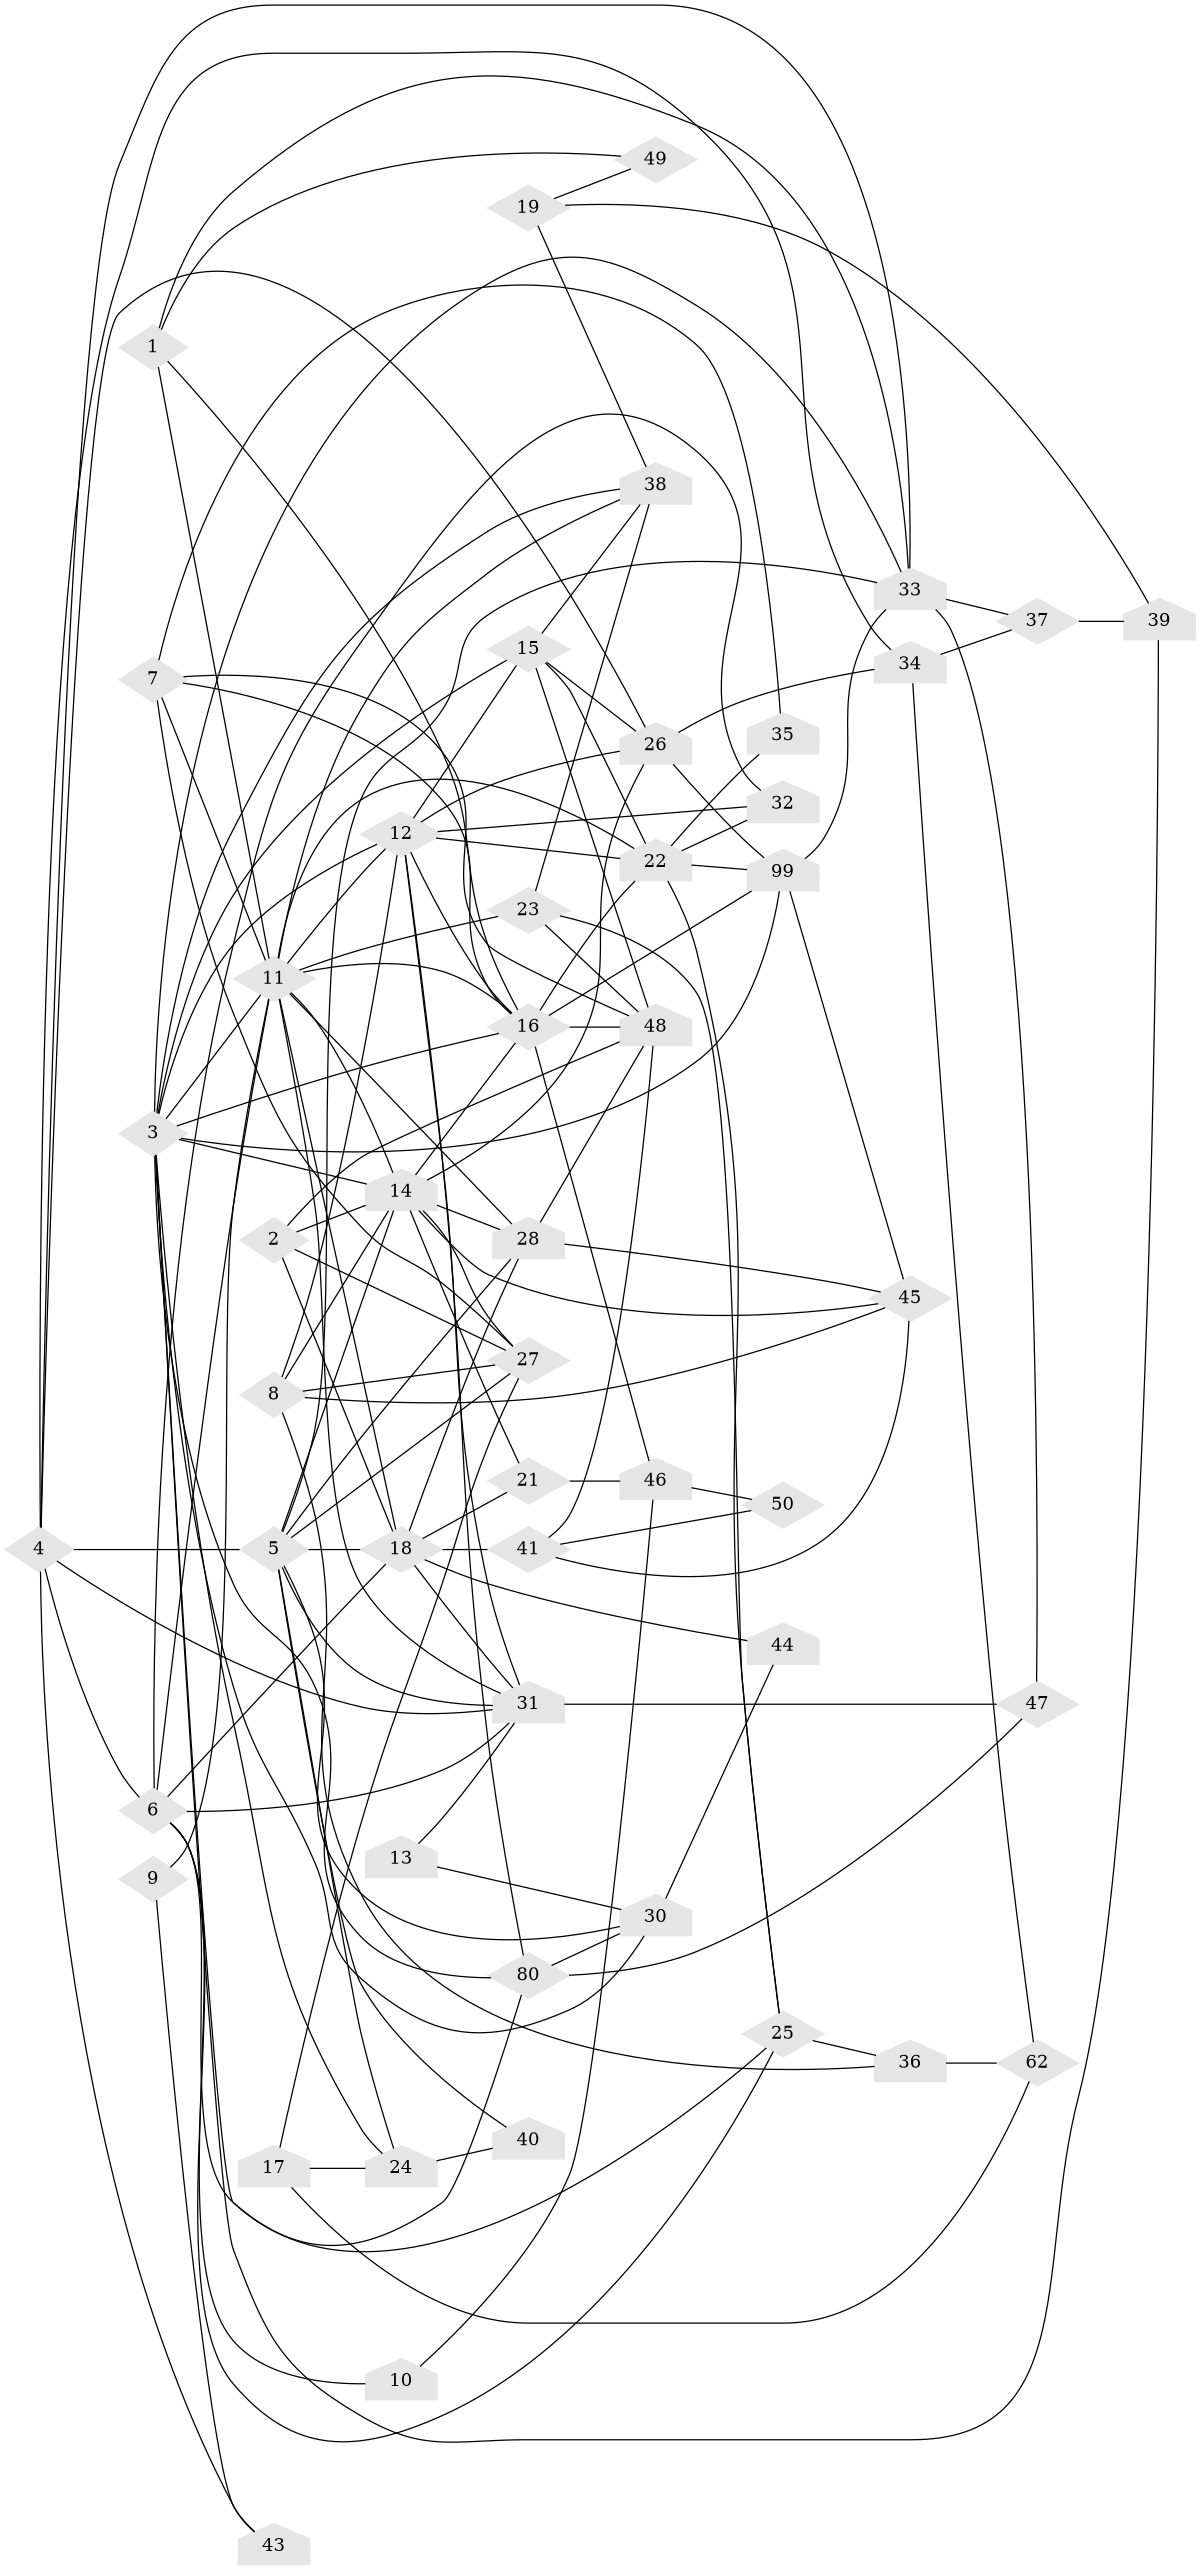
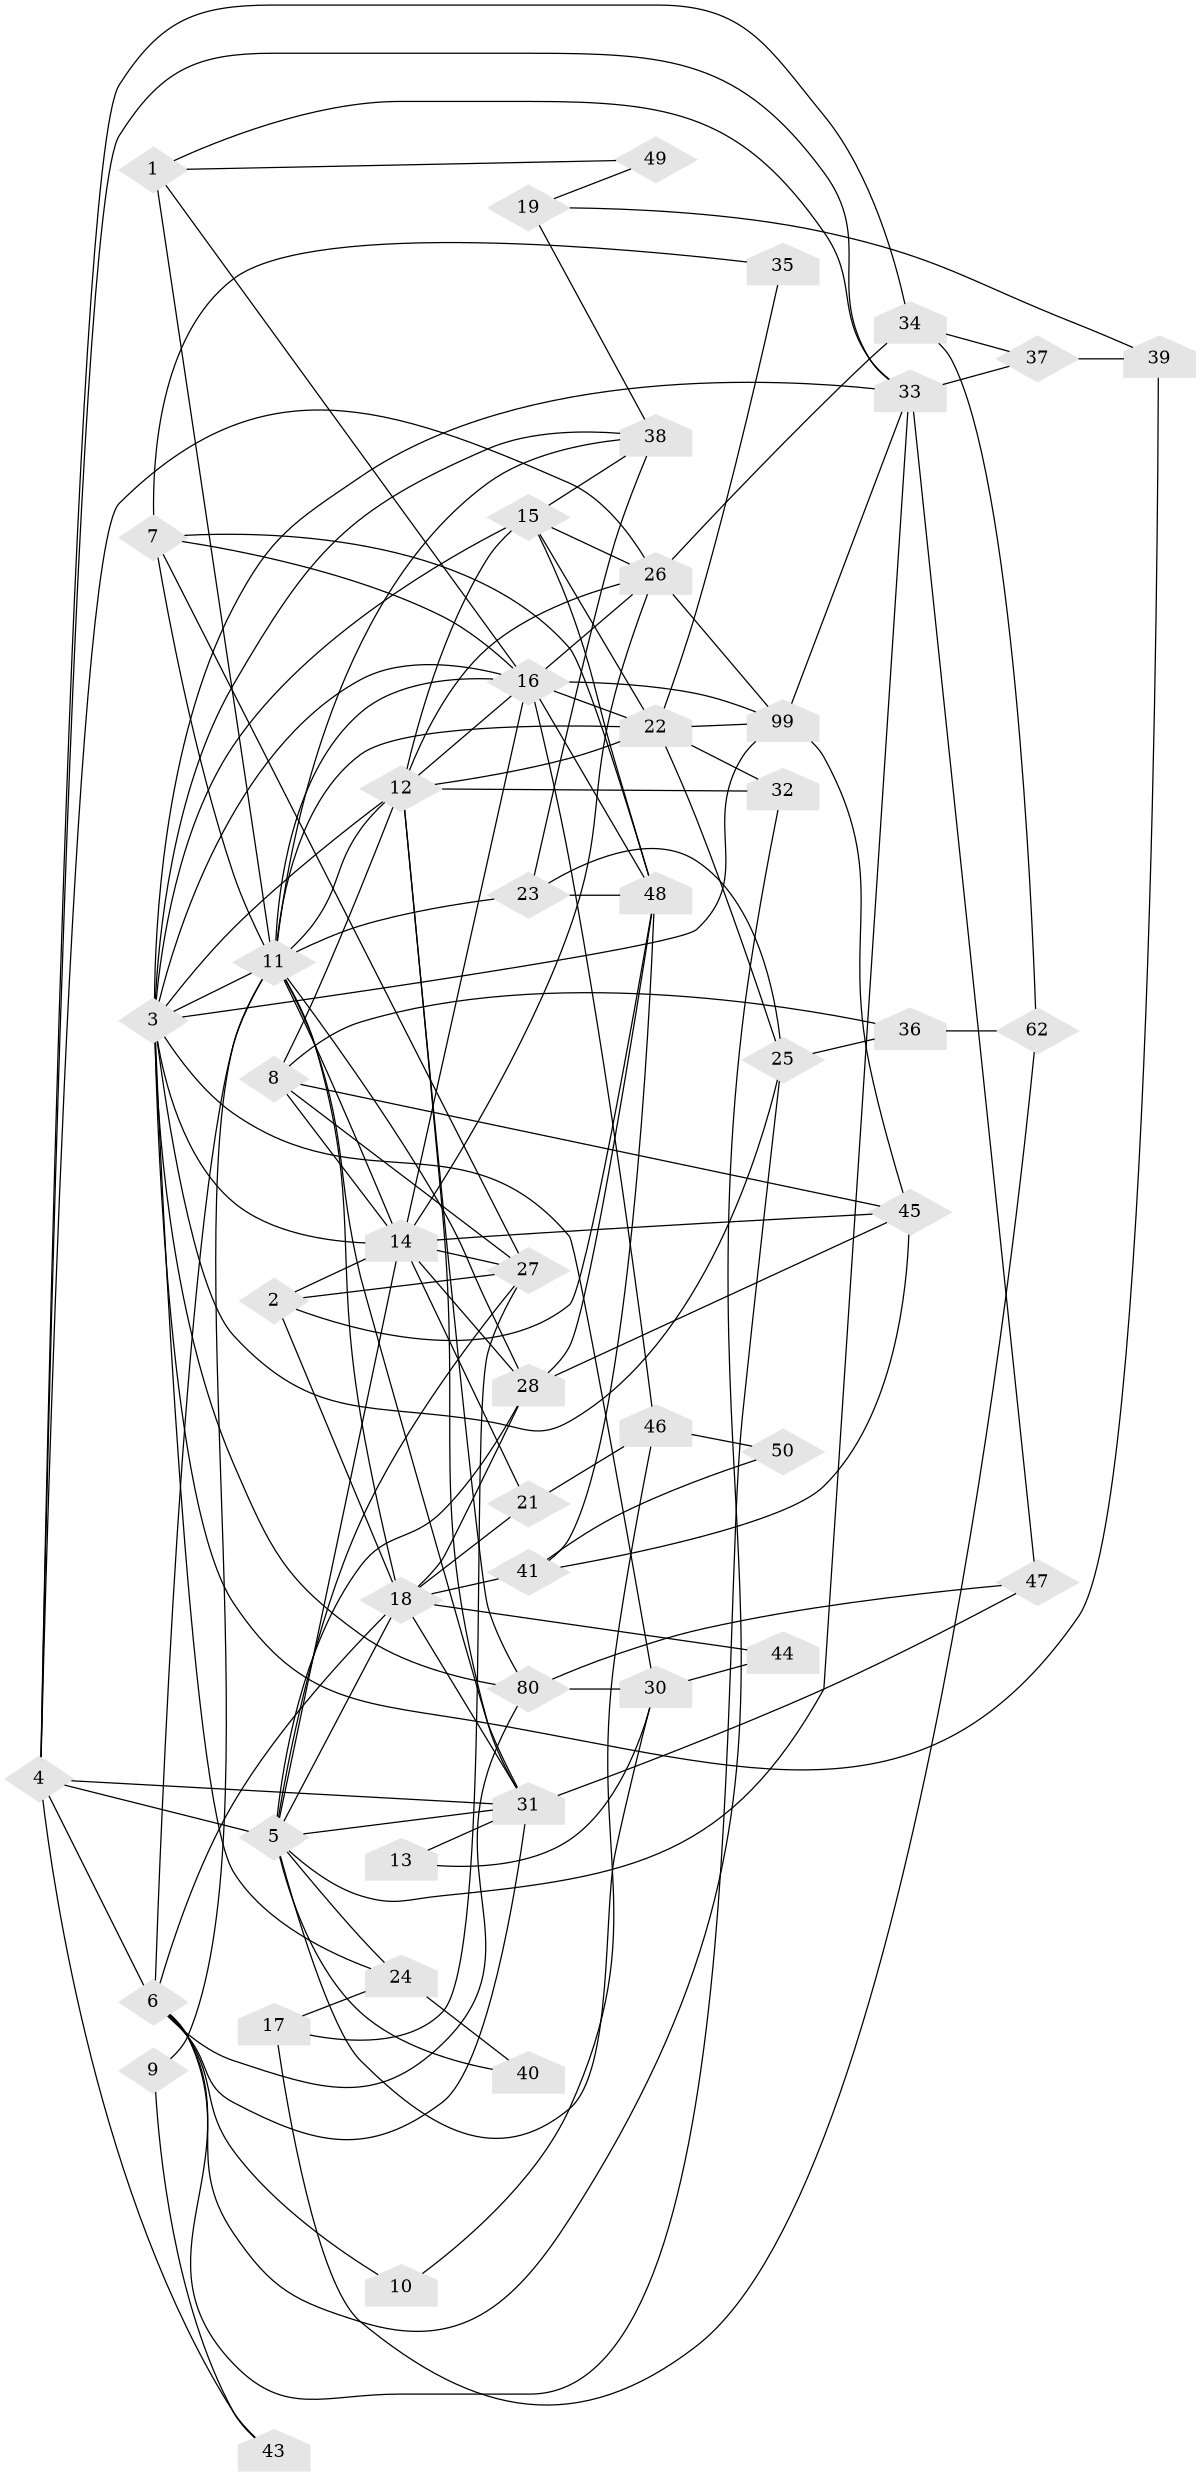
none -> (602, 620)
